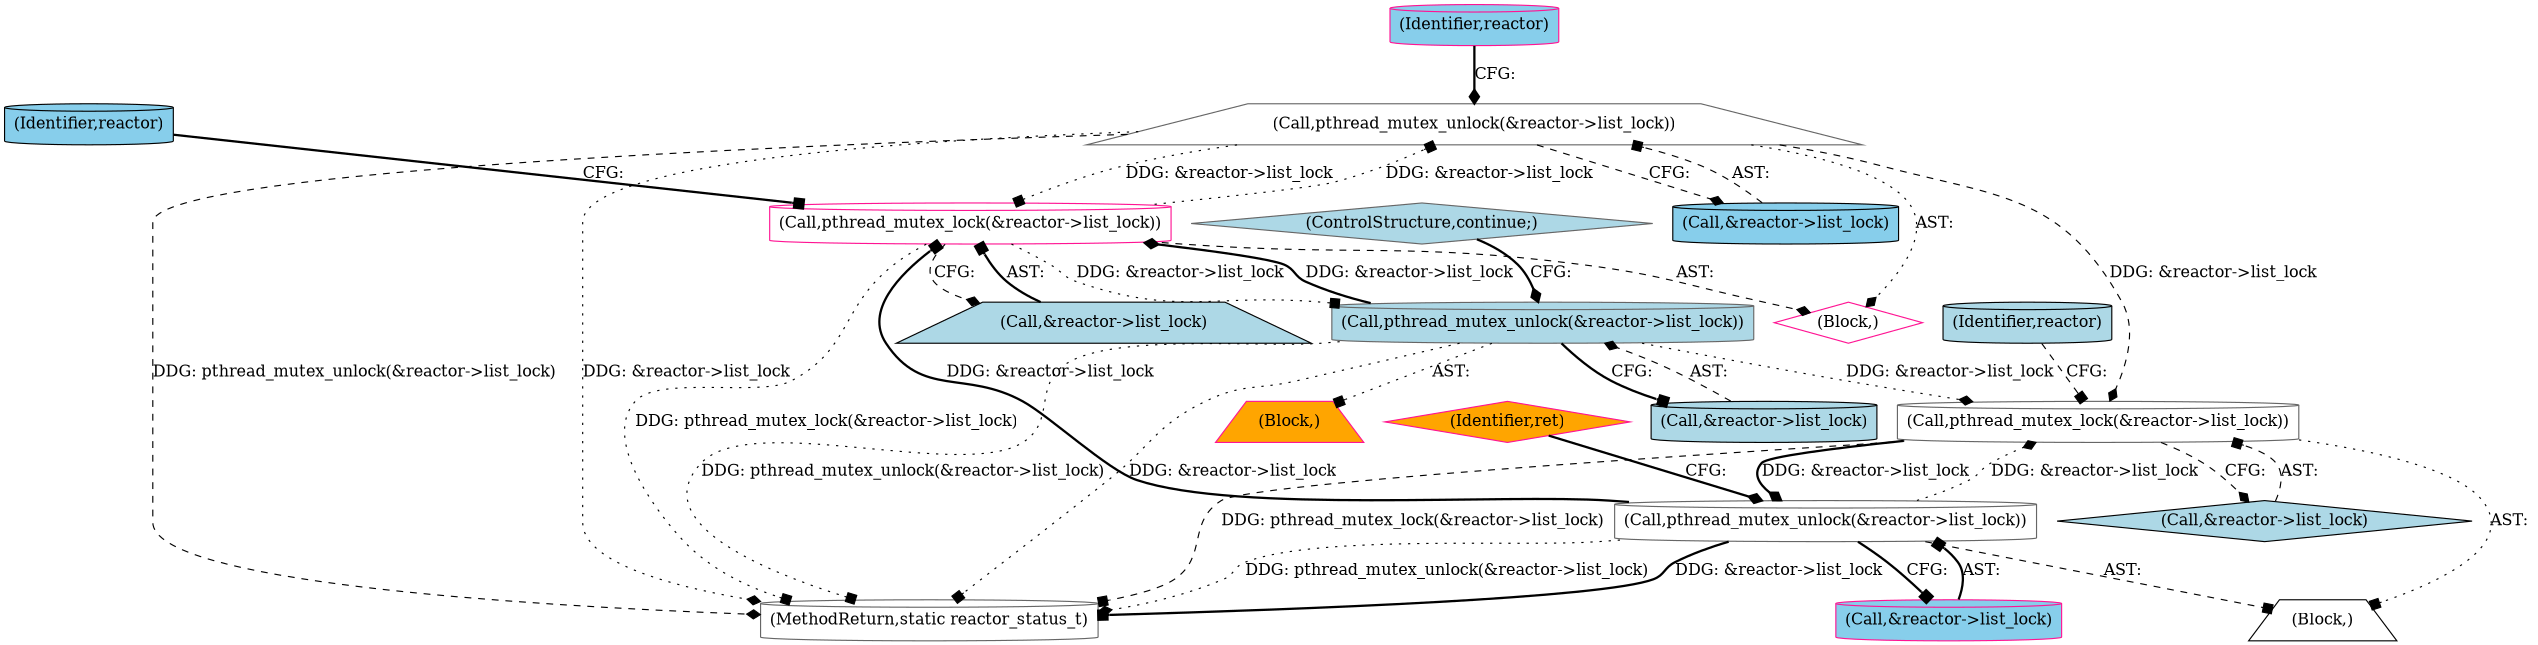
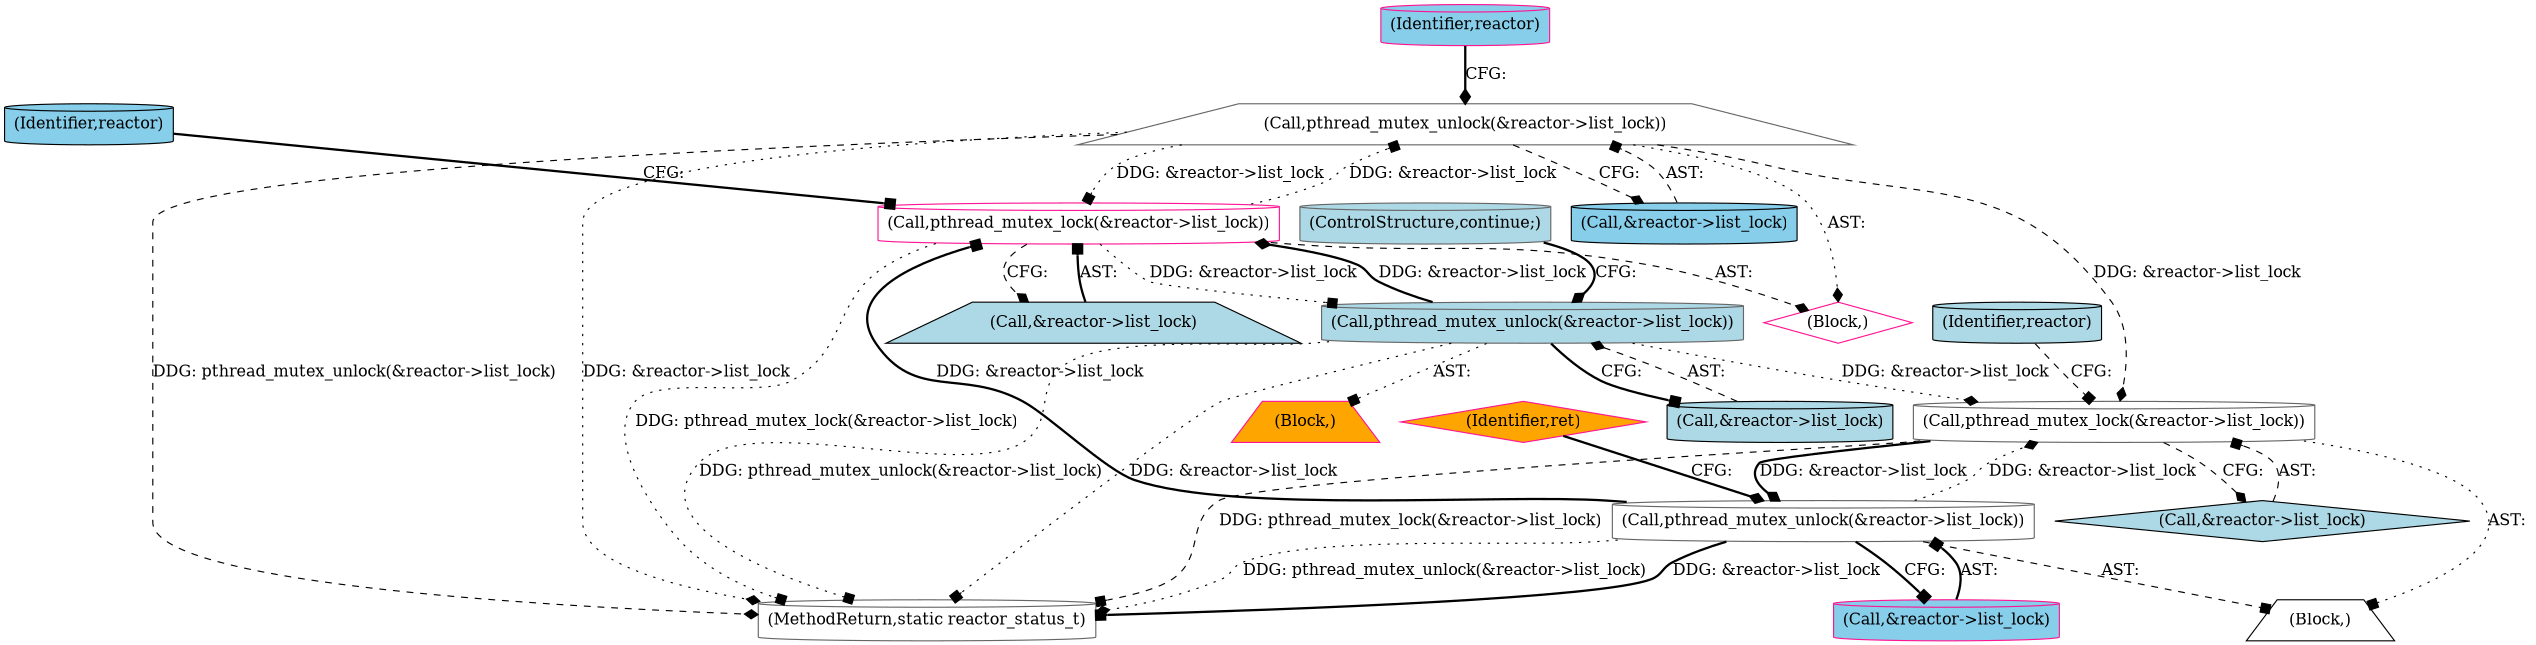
(1422, 223) -> (1425, 223)
